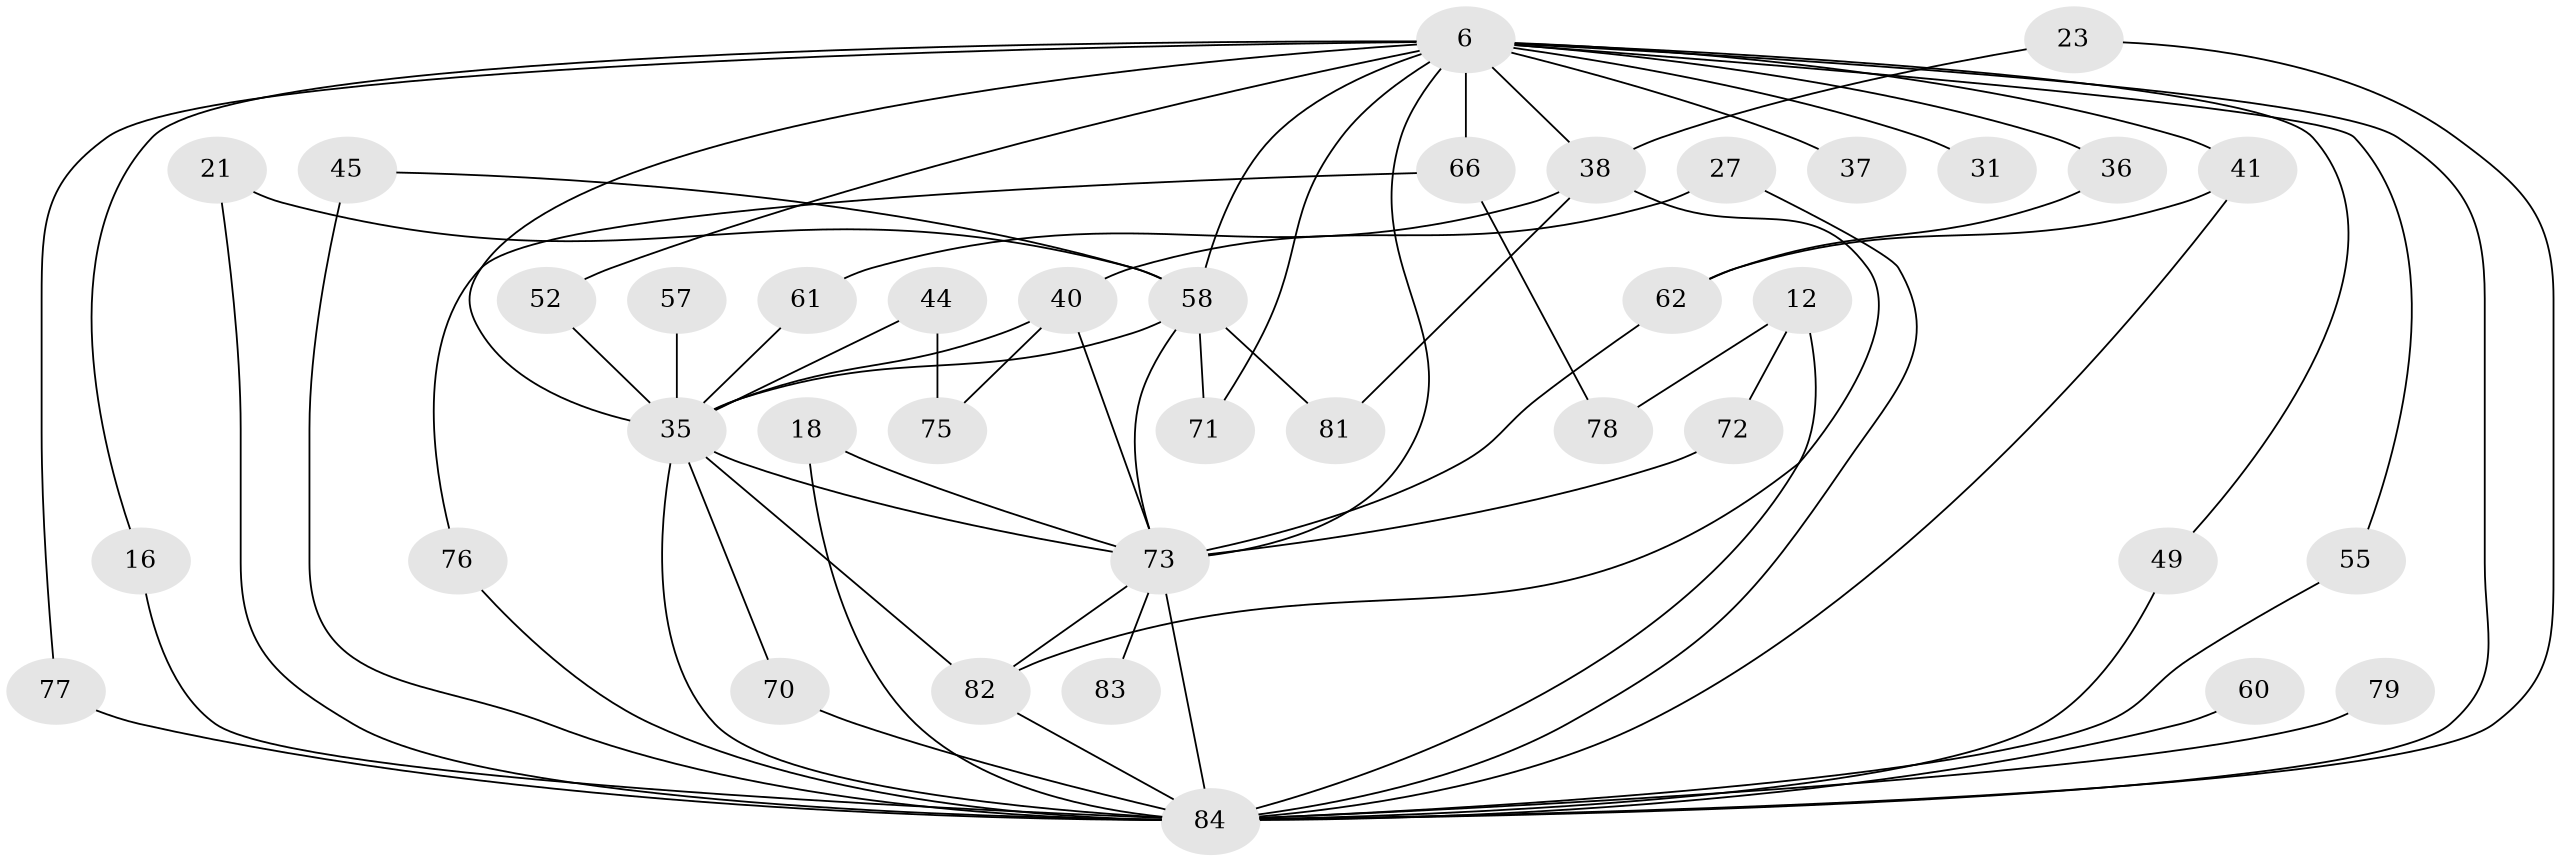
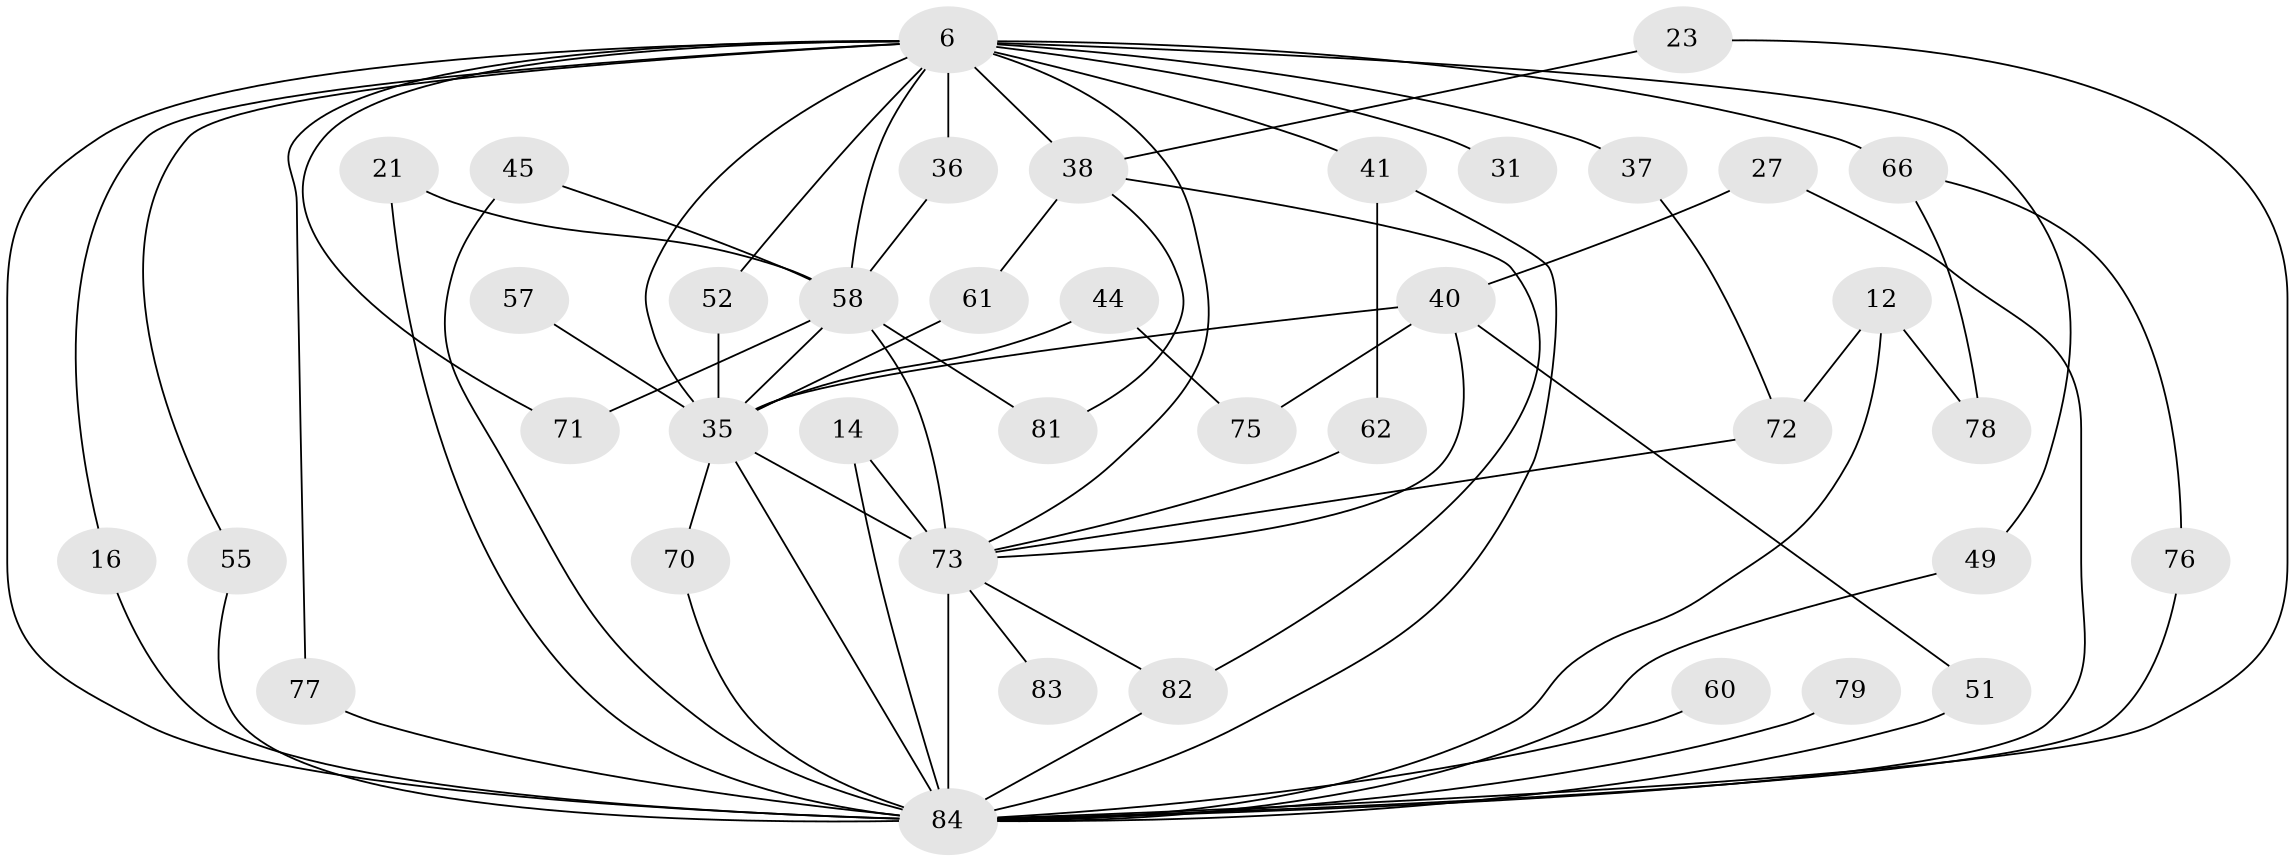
(1980, 222) -> (899, 235)
none -> (1723, 295)
(807, 431) -> (849, 431)
(810, 545) -> none
none -> (1982, 691)
